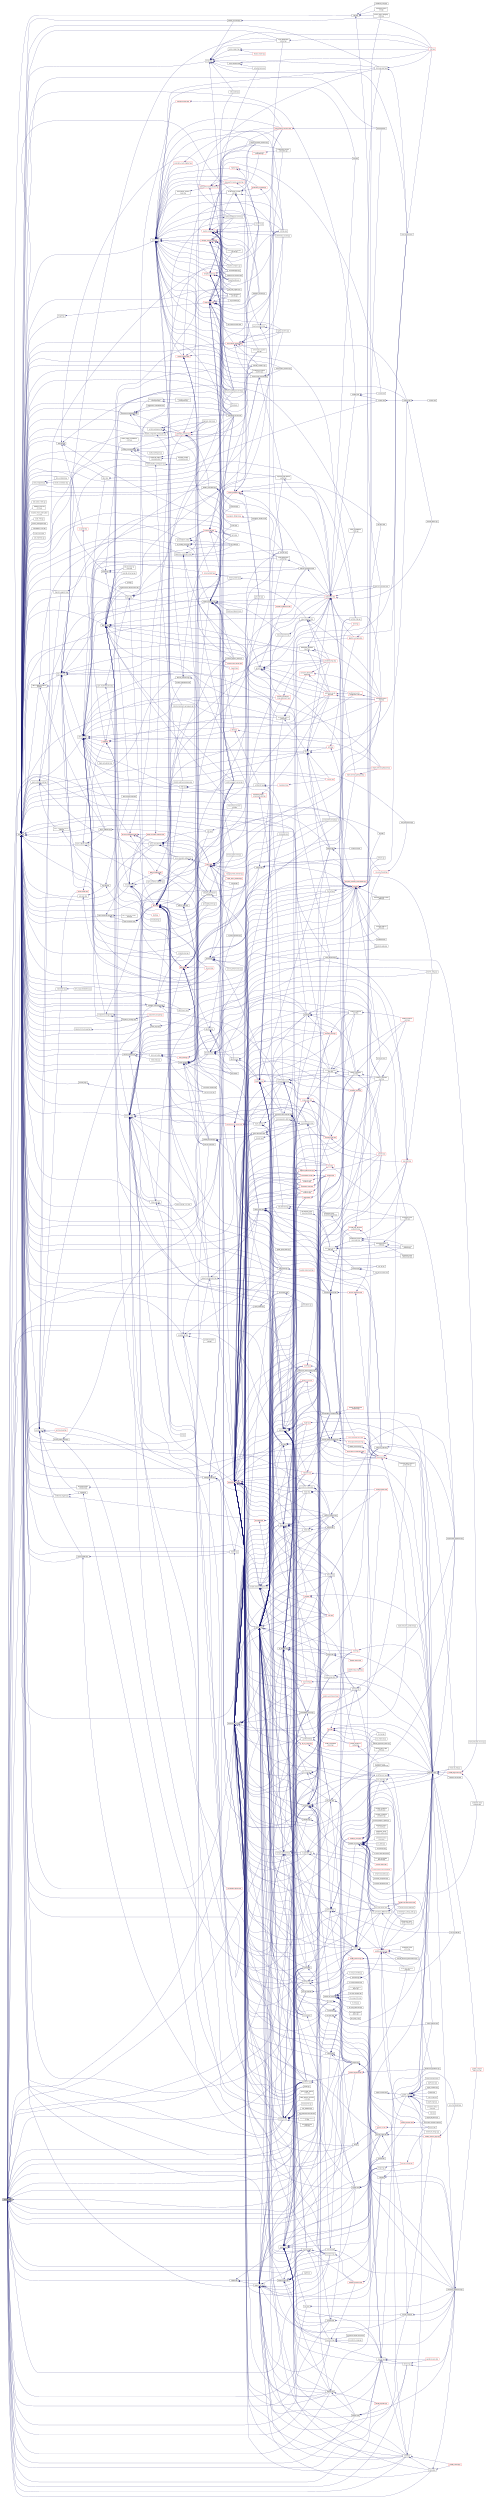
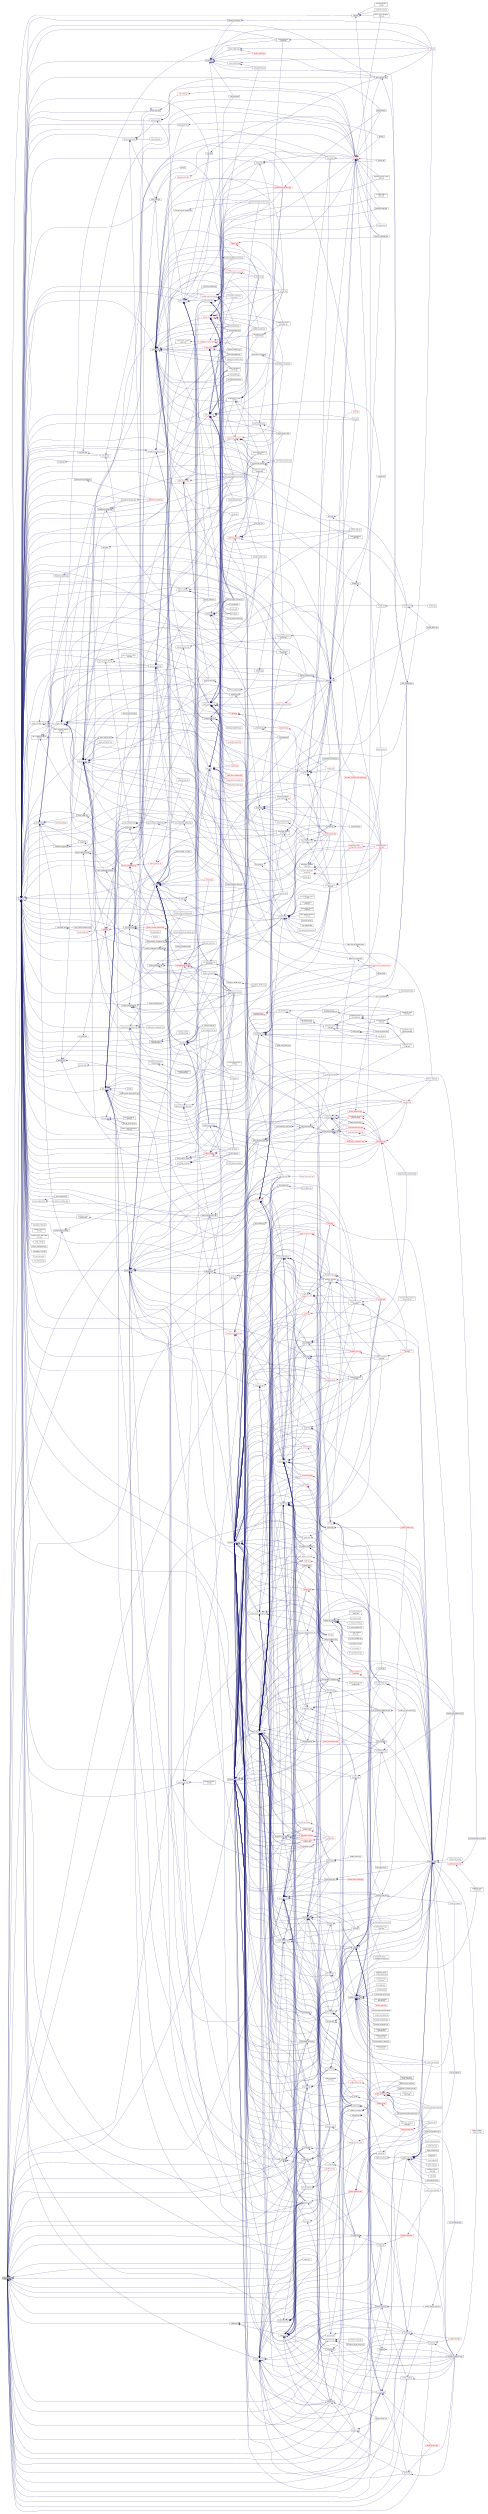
(375, 1581) -> (396, 1712)
none -> (330, 2169)
